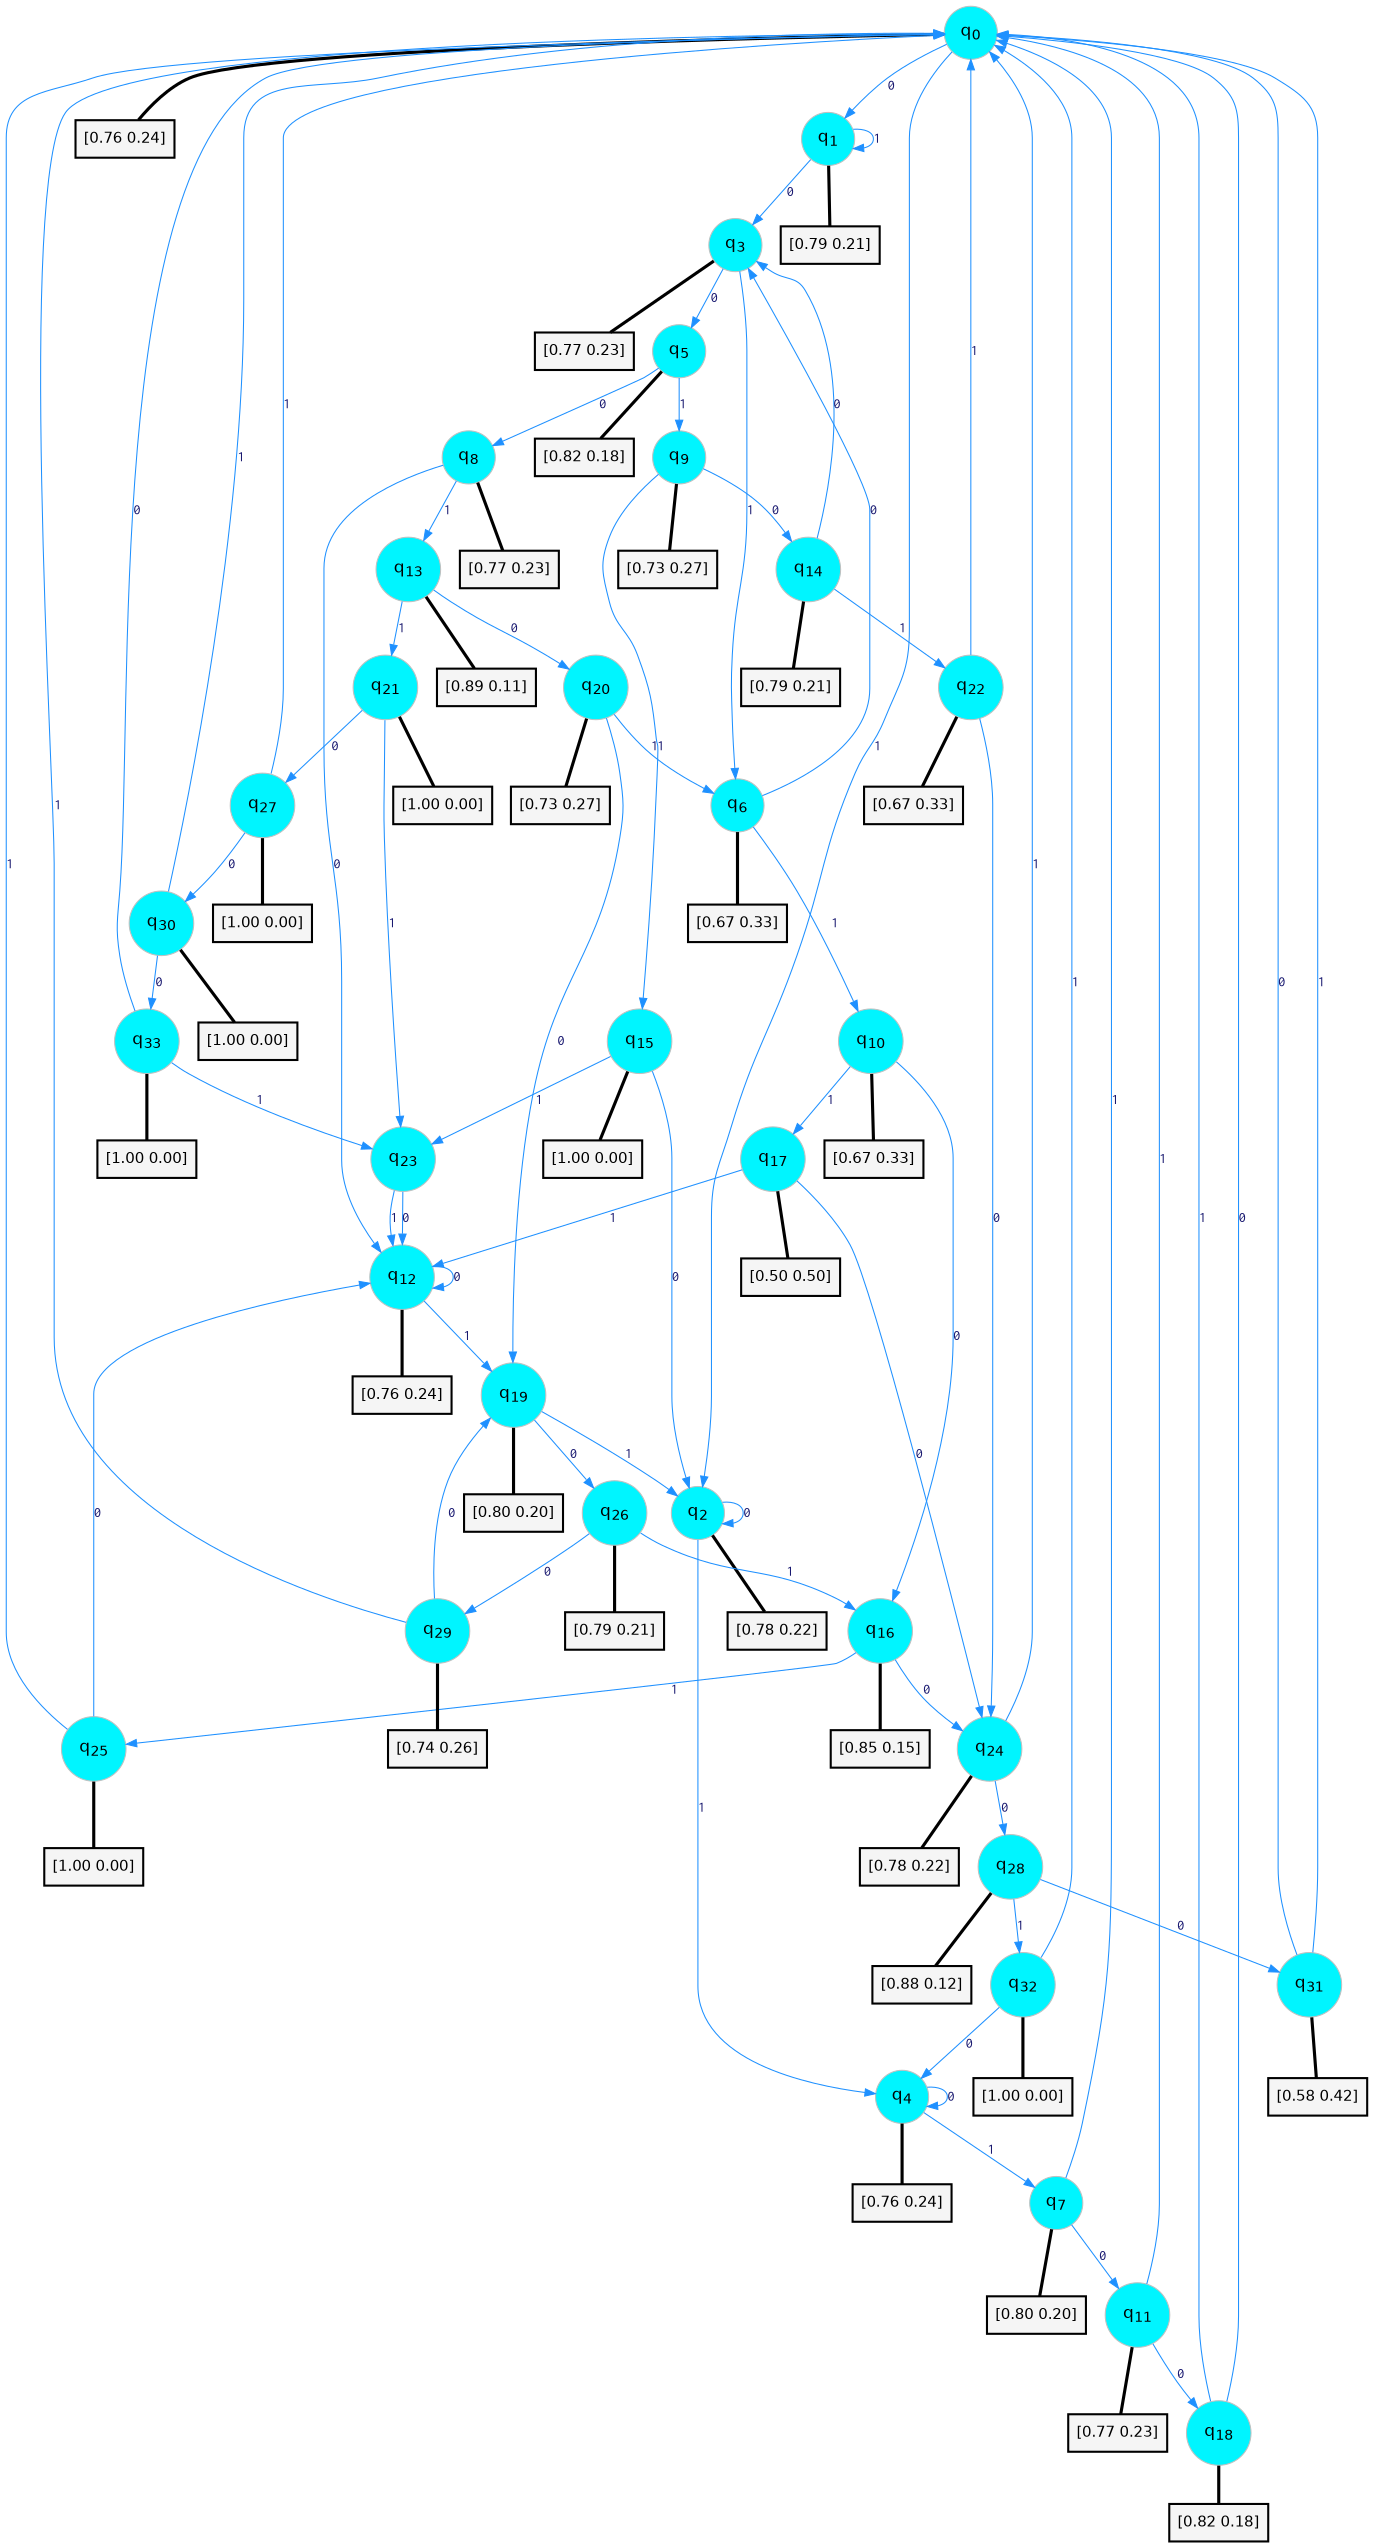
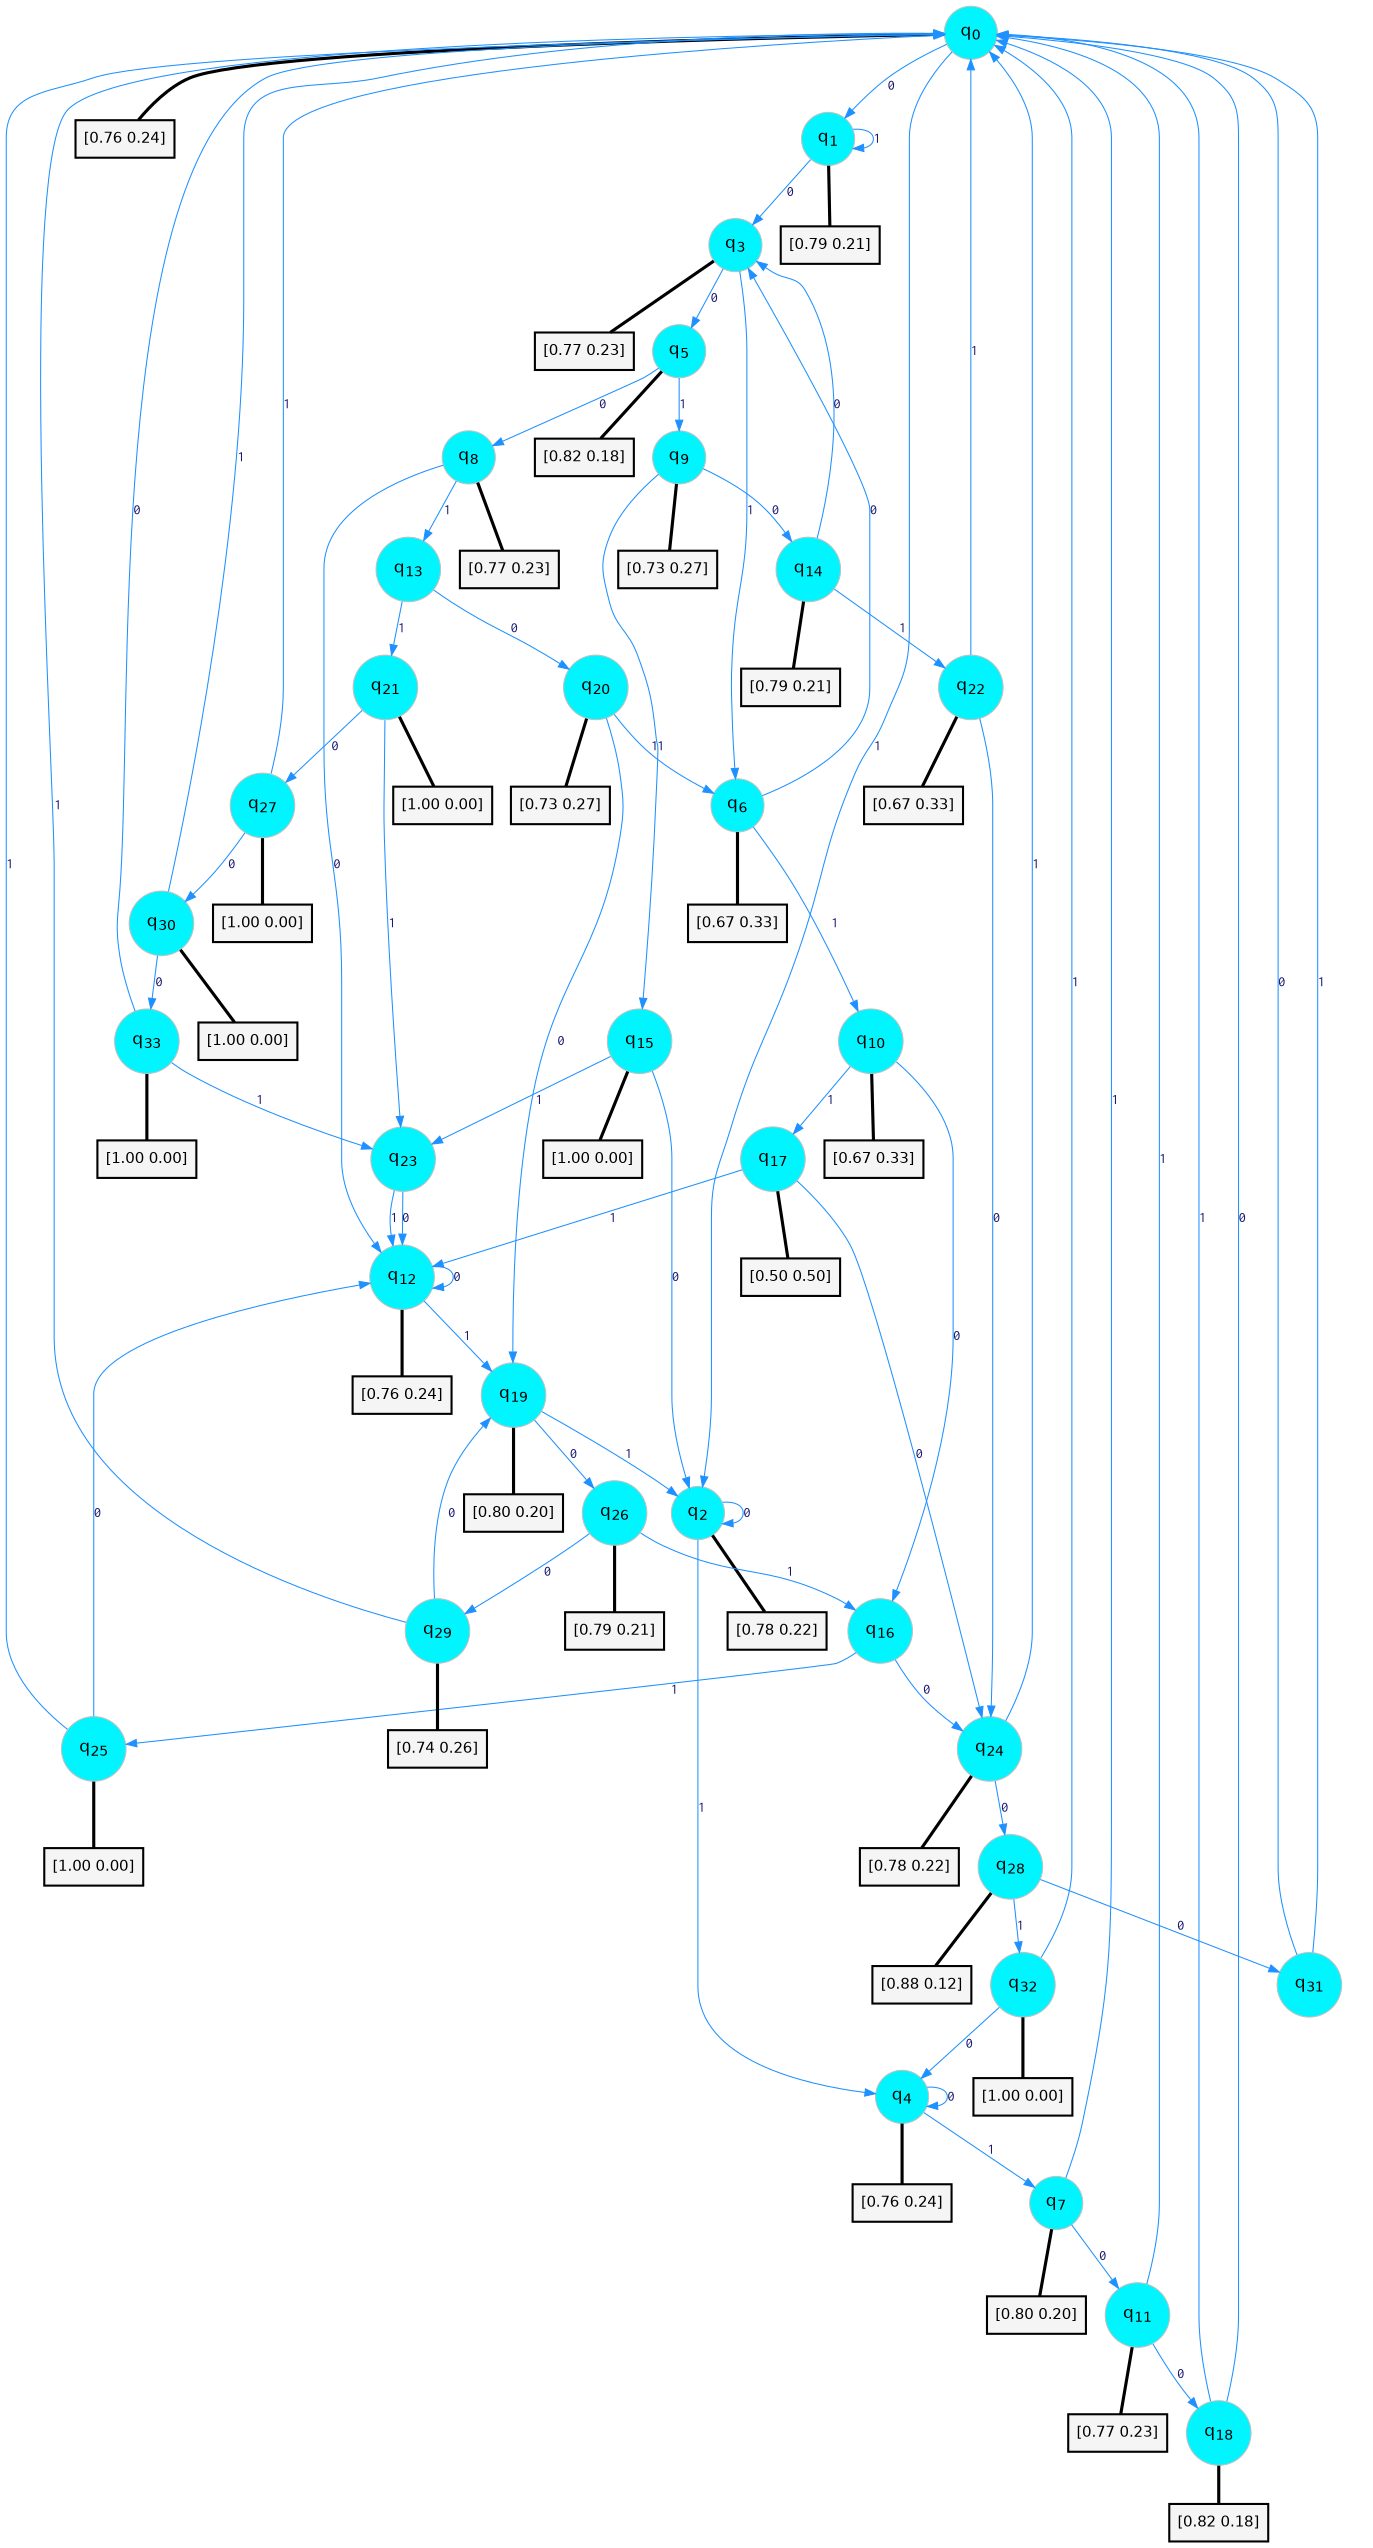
(486, 687) -> none
(880, 1749) -> none
(1318, 2097) -> none
